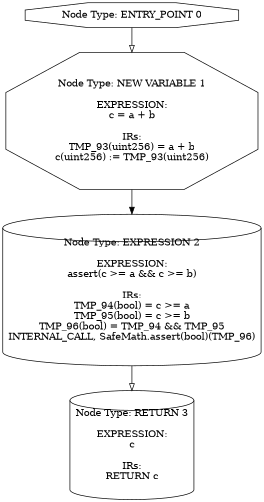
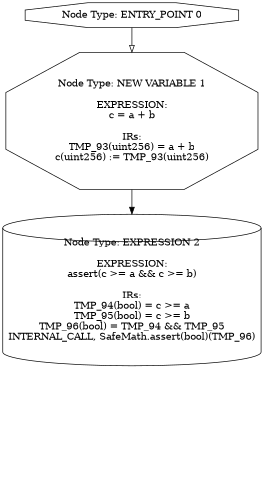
(132, 445) -> none
